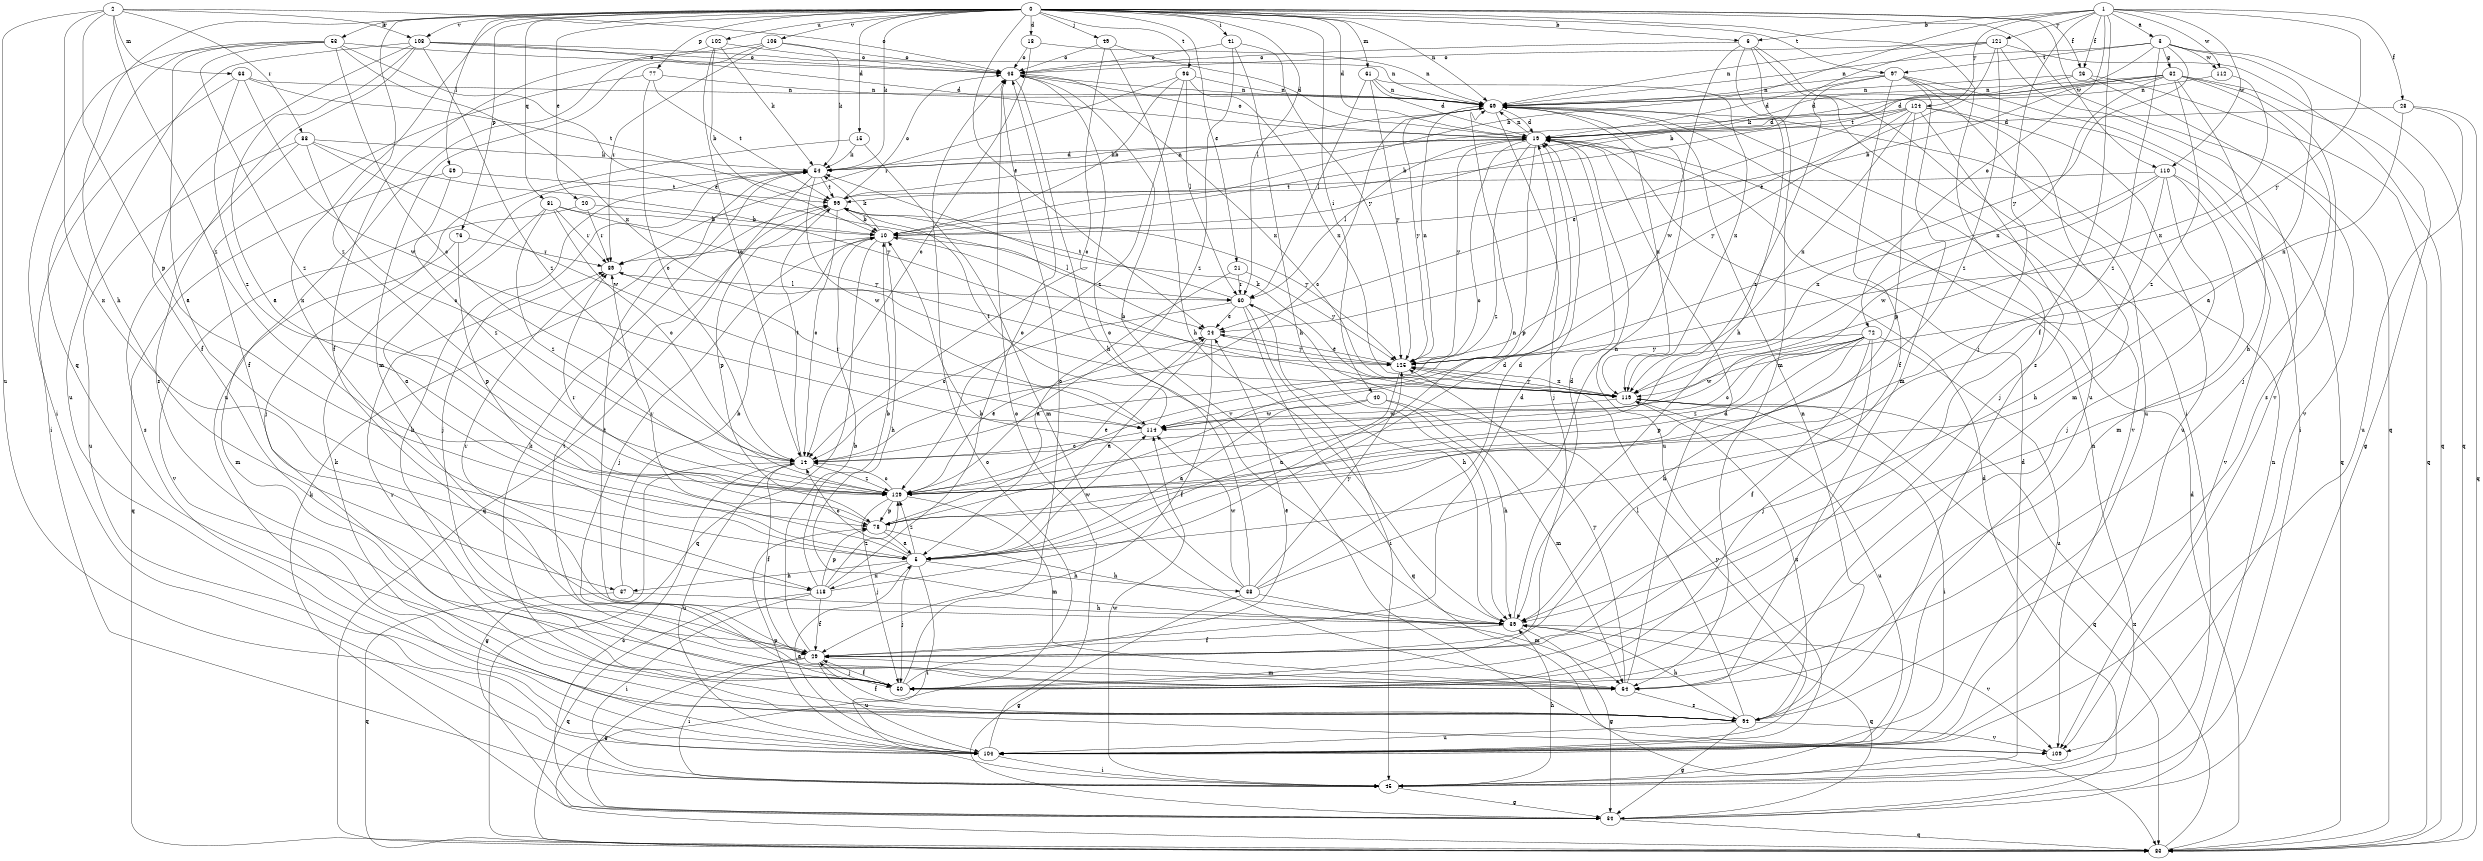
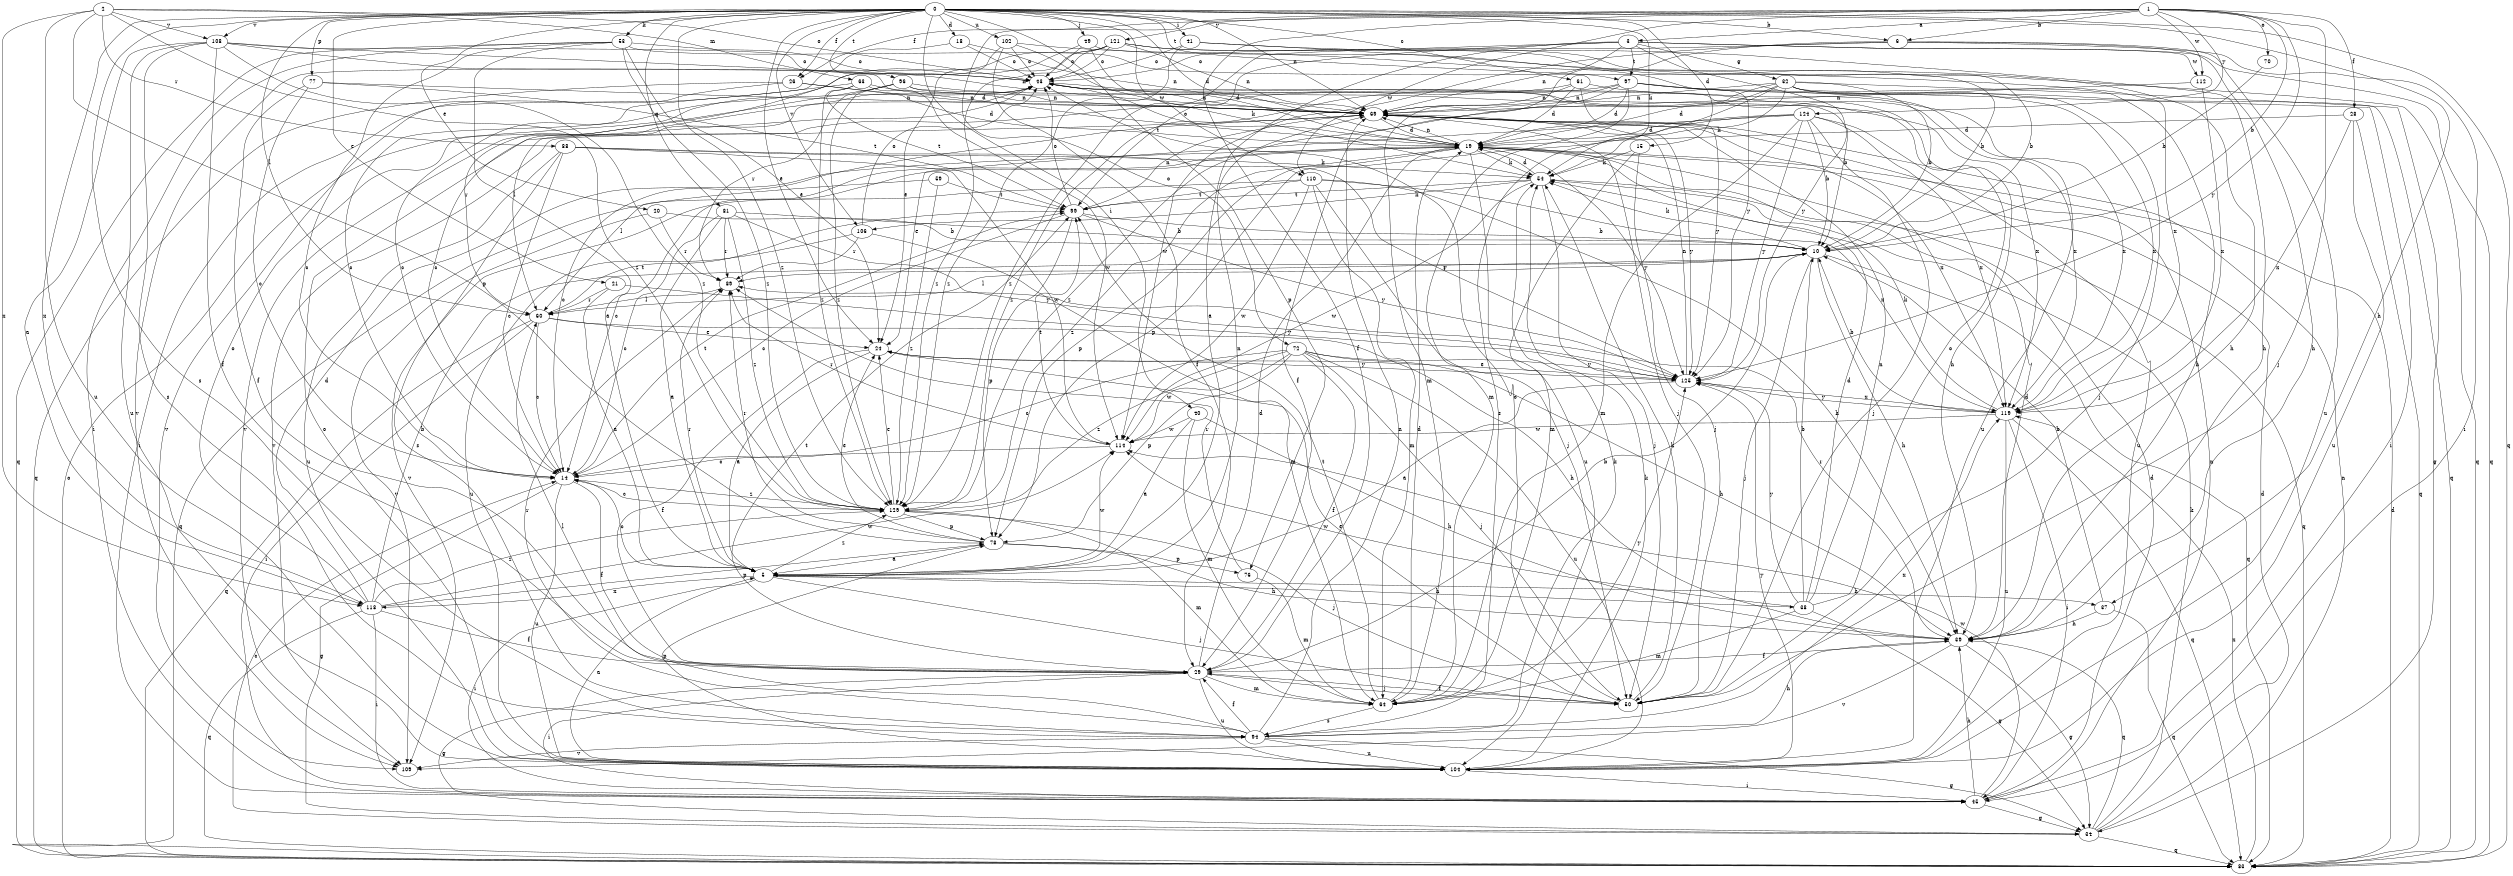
(680, 11) -> none
(1366, 42) -> (1402, 42)
none -> (2268, 62)
(839, 84) -> (1204, 212)
(1191, 187) -> (467, 195)
(411, 380) -> (37, 374)
(575, 466) -> (1137, 555)
(172, 506) -> (17, 826)
none -> (751, 543)
